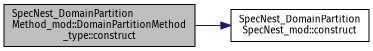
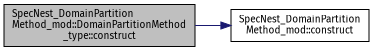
(300, 26) -> (300, 26)
